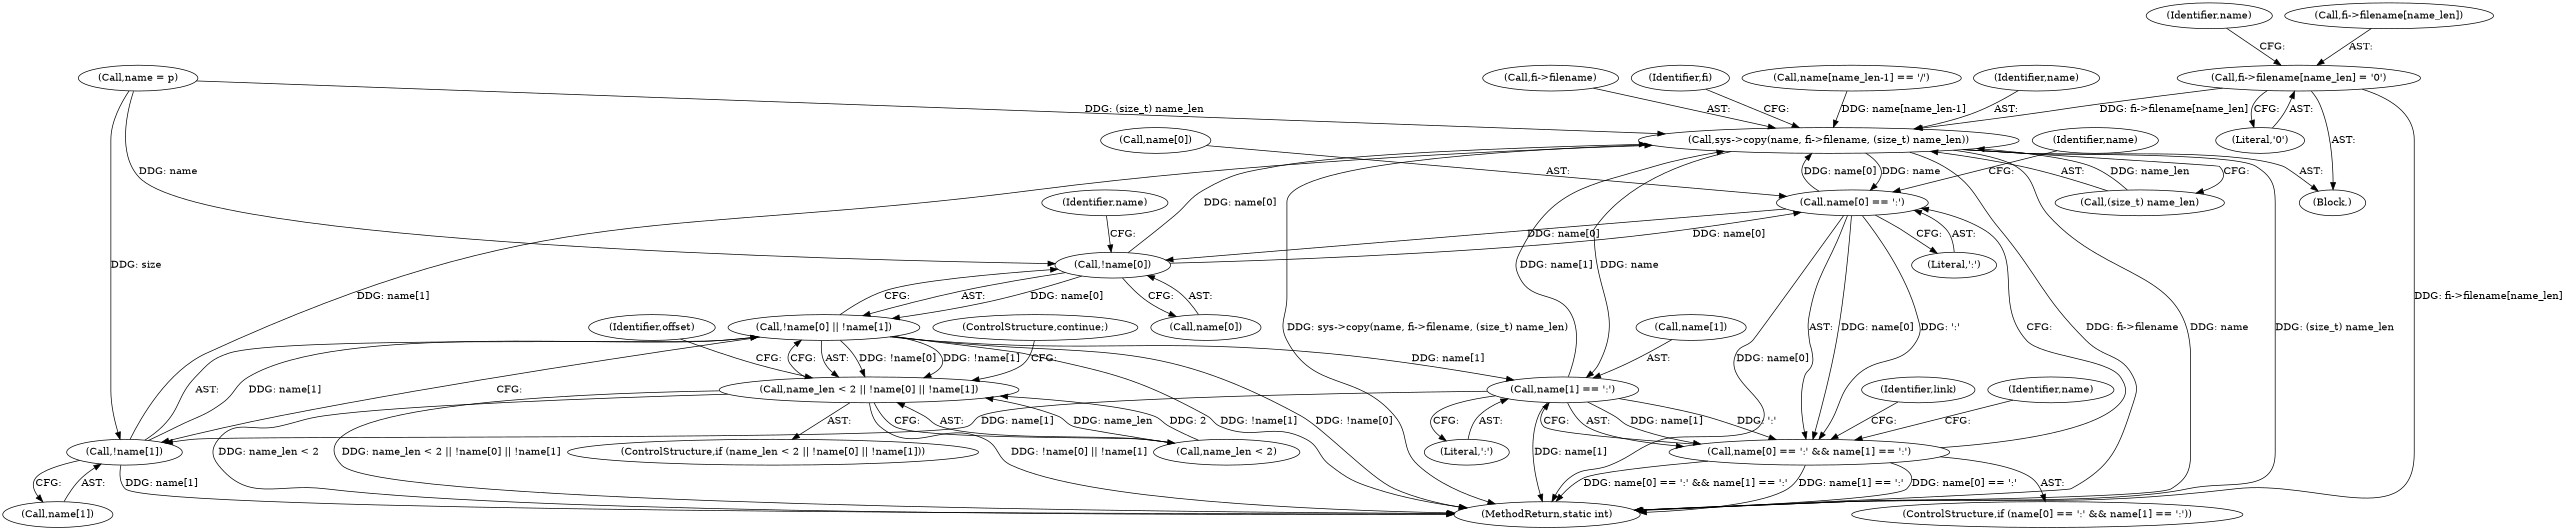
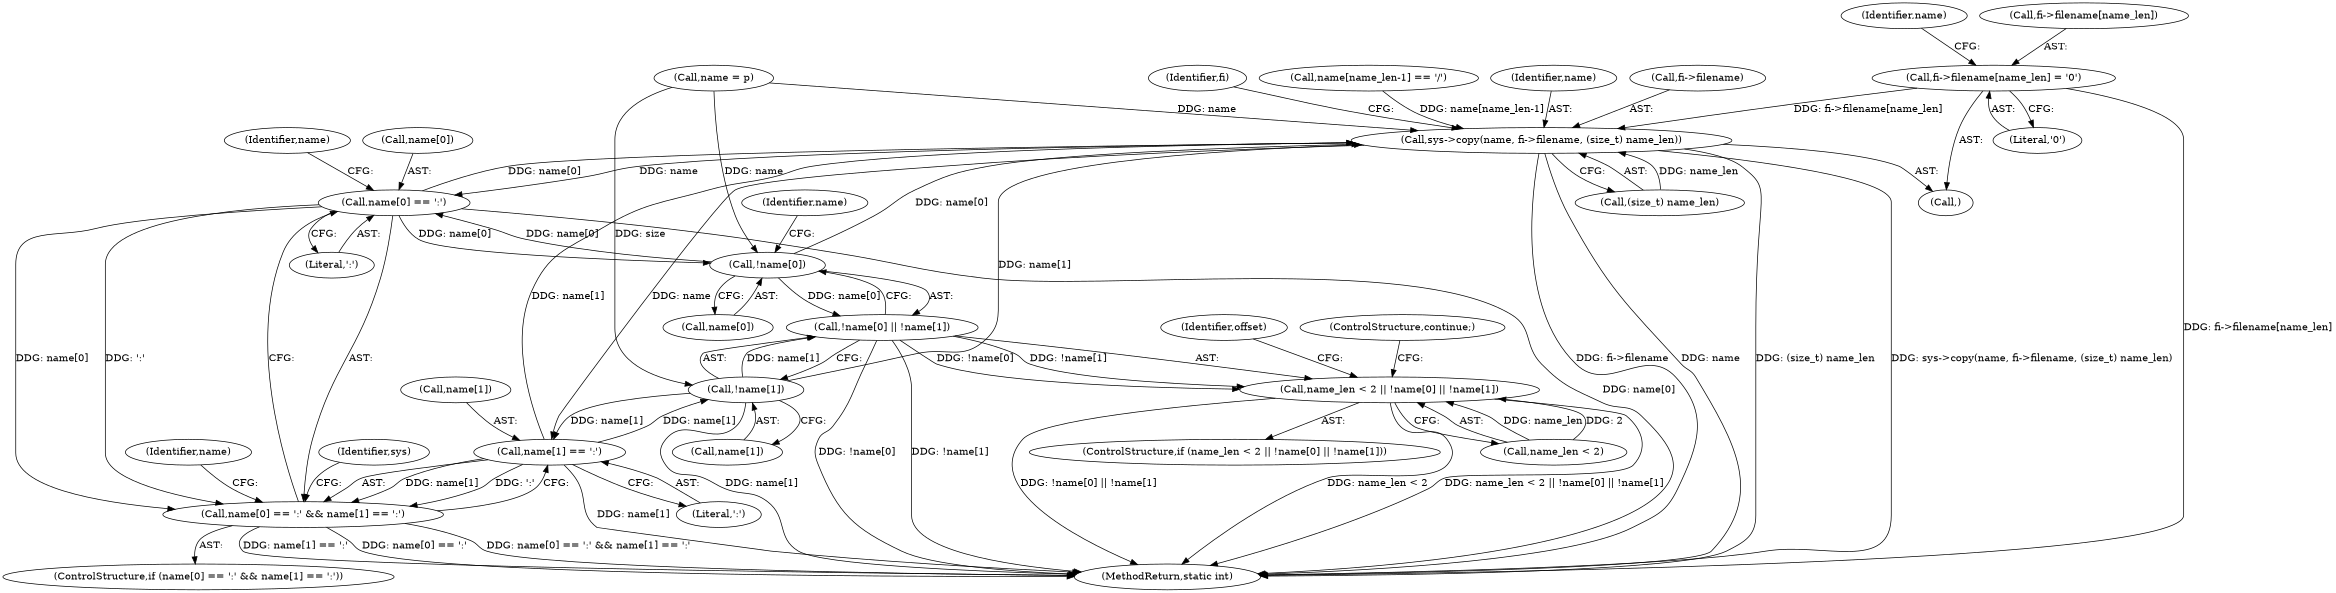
(1144, 109) -> (1207, 109)
(2333, 203) -> (1946, 203)
(1199, 346) -> (618, 401)
(790, 364) -> none
(1918, 390) -> (374, 452)
